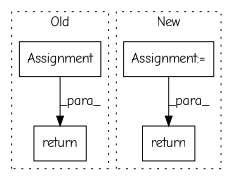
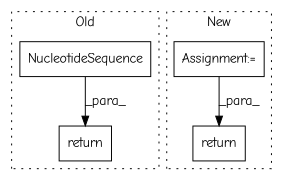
(60, 59) -> (85, 59)
